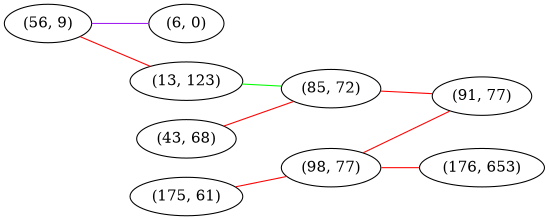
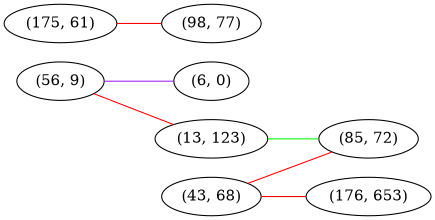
(482, 96) -> none
(400, 168) -> (284, 197)
